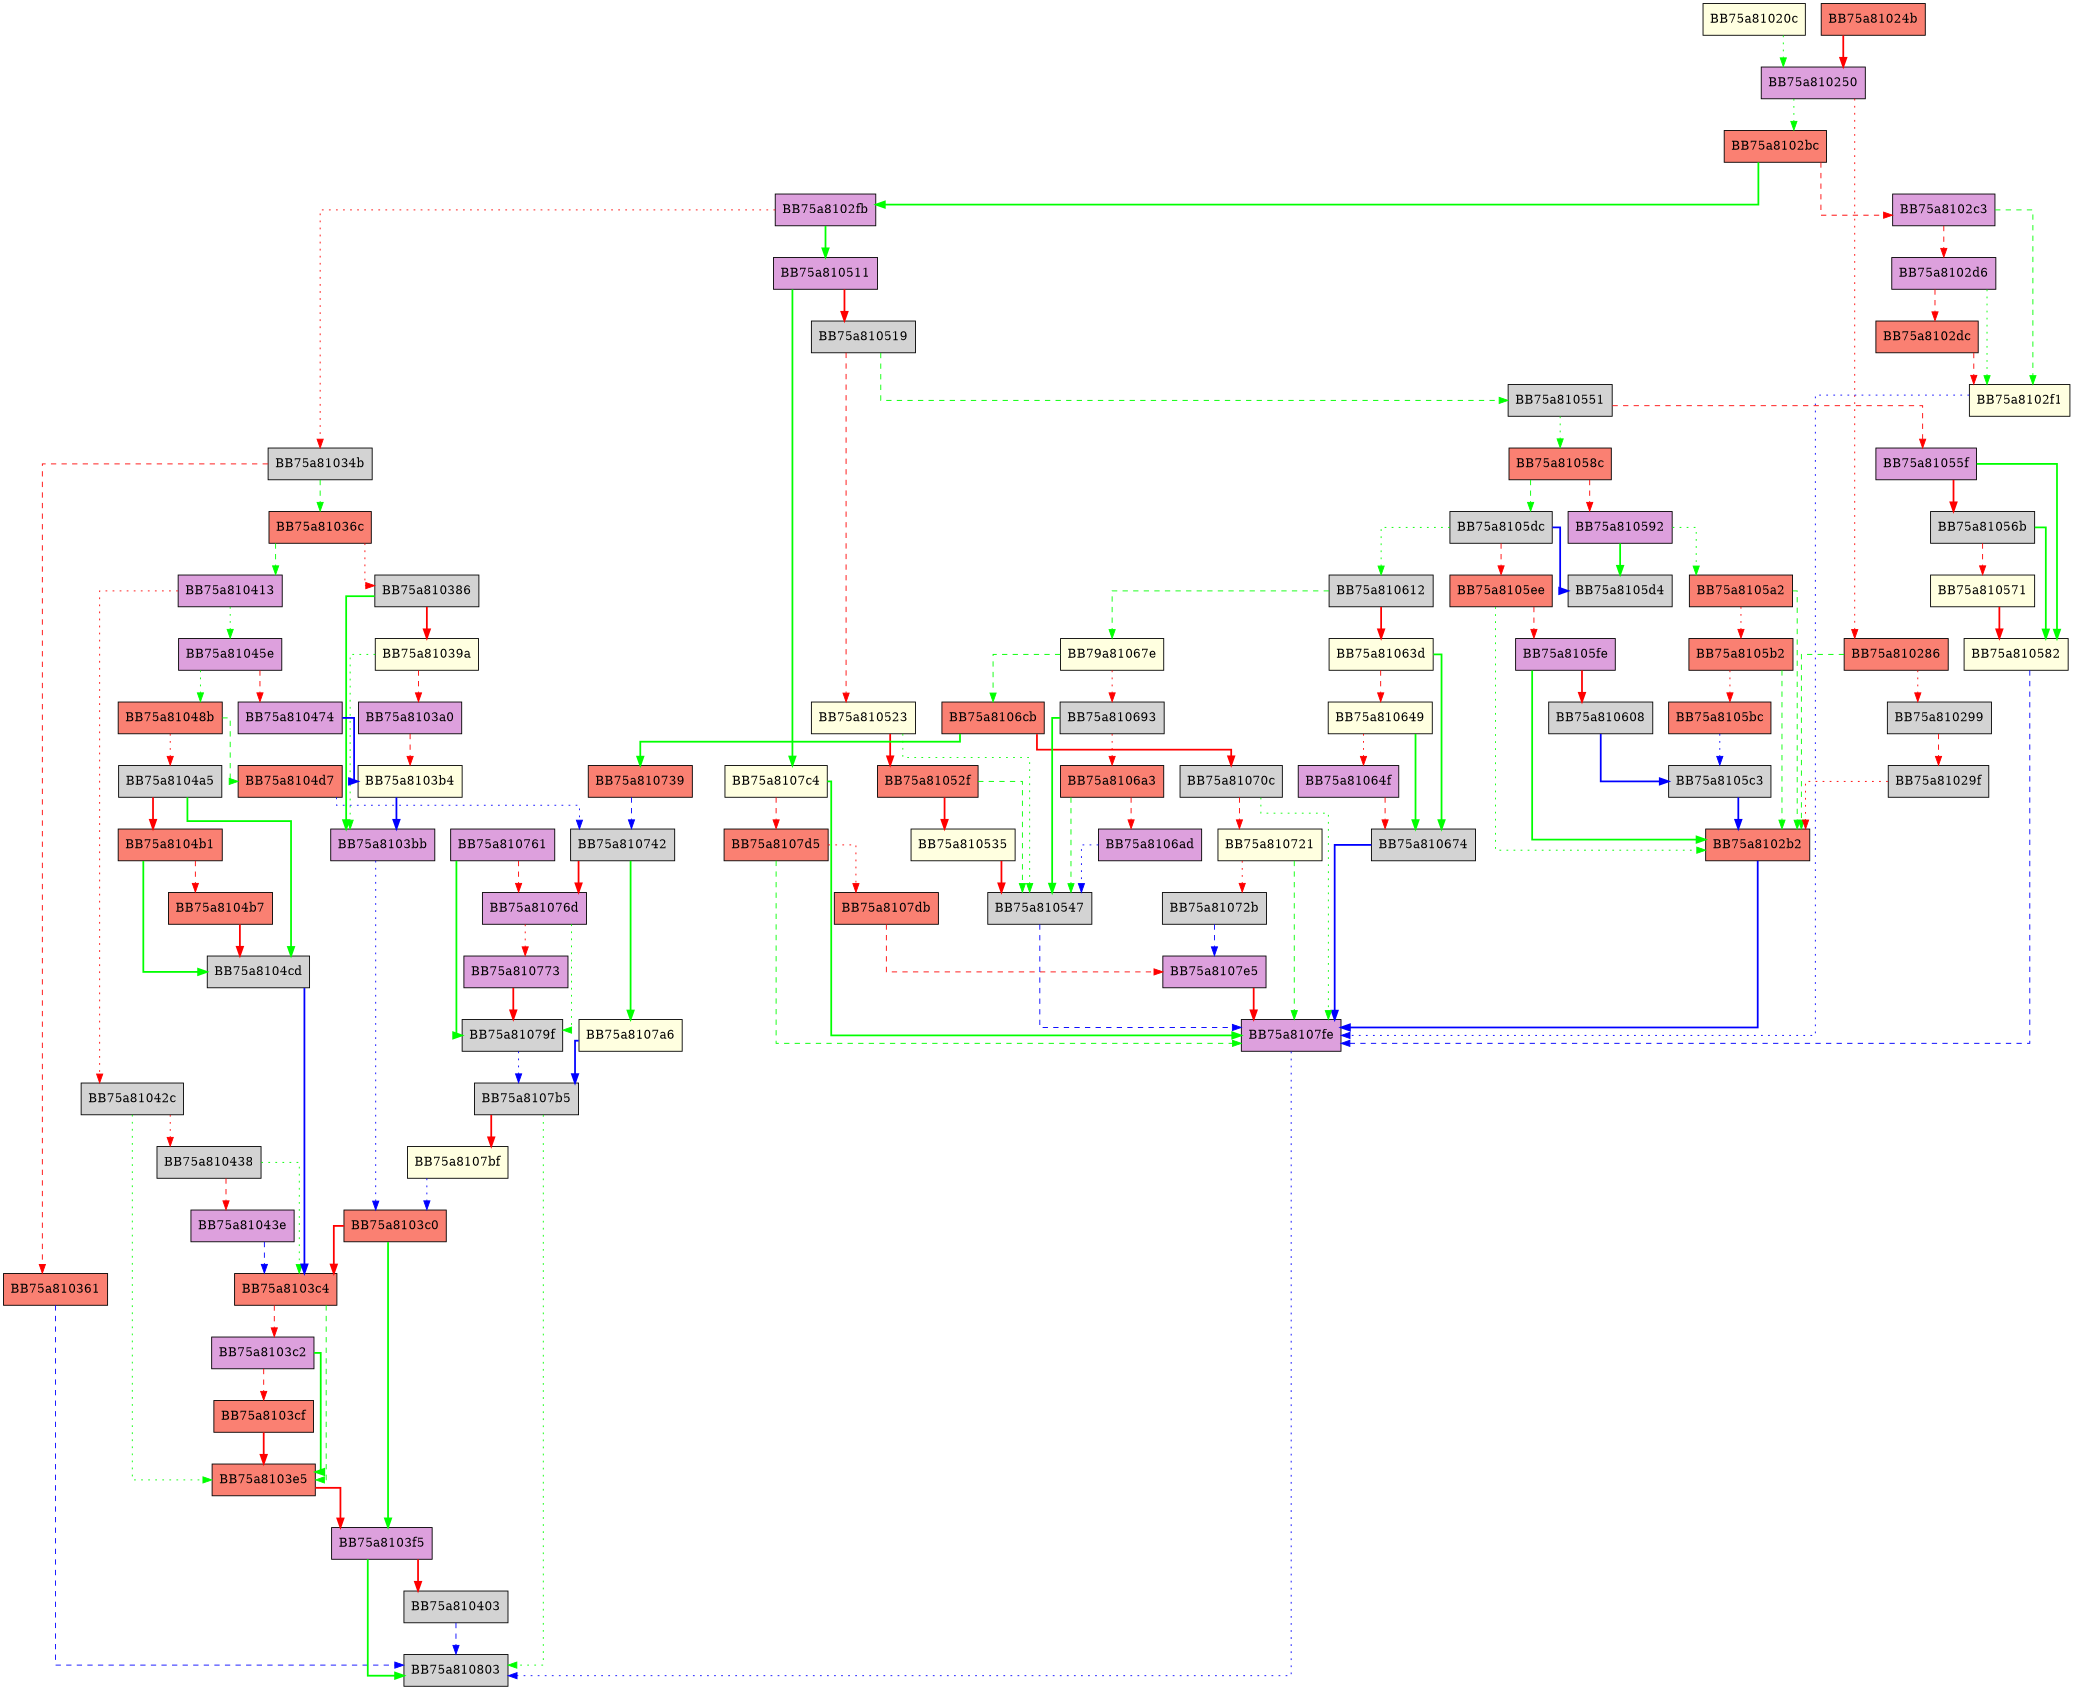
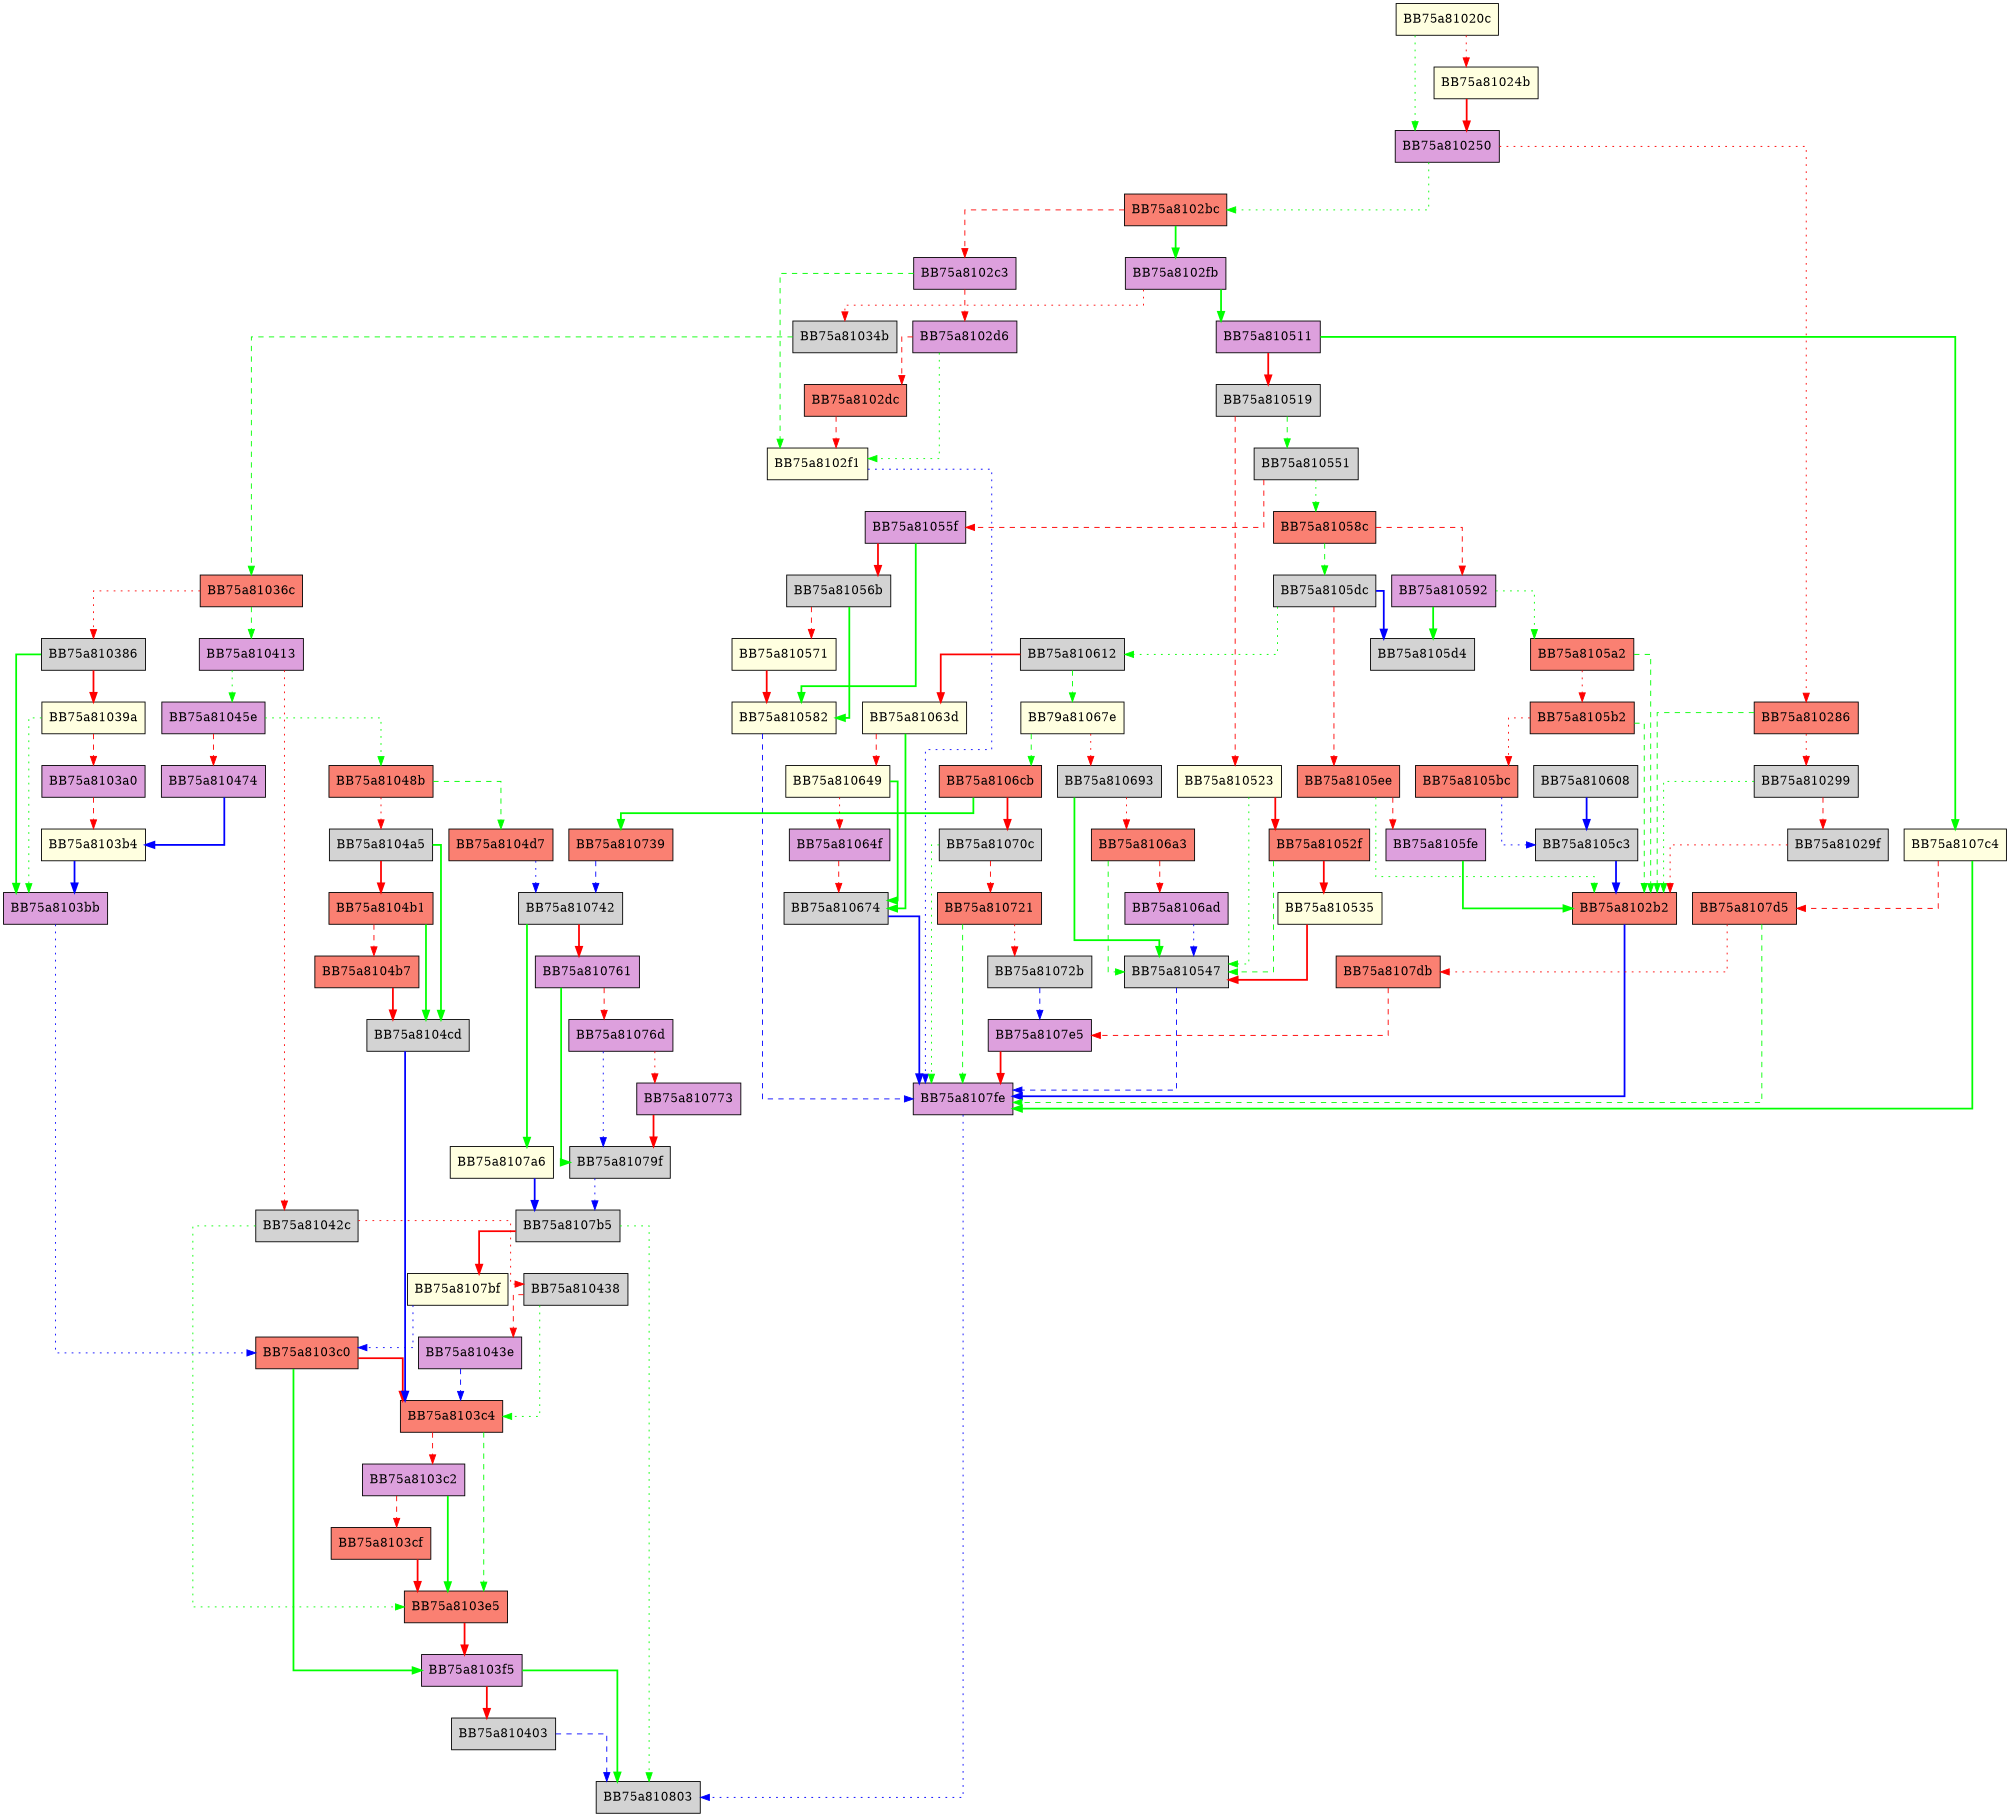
(1873, 19) -> (1486, 83)
none -> (1466, 47)
(1582, 682) -> none
none -> (1664, 787)
(1270, 845) -> (990, 908)
(579, 872) -> (579, 936)
(572, 978) -> (603, 1095)
(56, 1289) -> none
